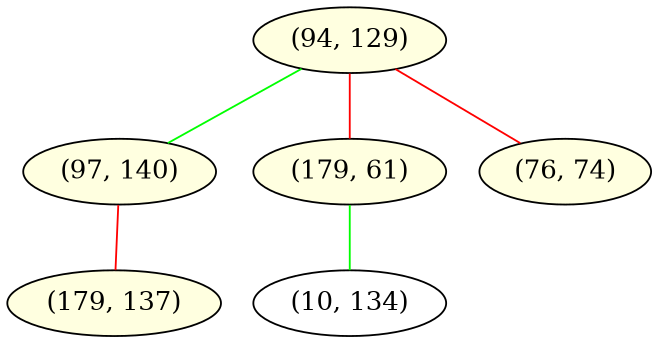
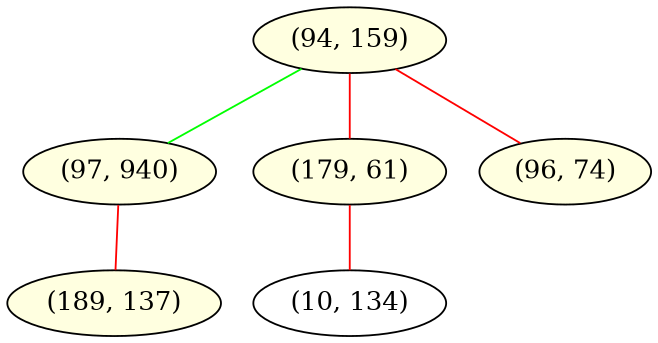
(350, 40) -> (350, 40)
(120, 172) -> (120, 172)
(565, 172) -> (565, 172)
(350, 238) -> (350, 238)
(114, 303) -> (114, 303)
